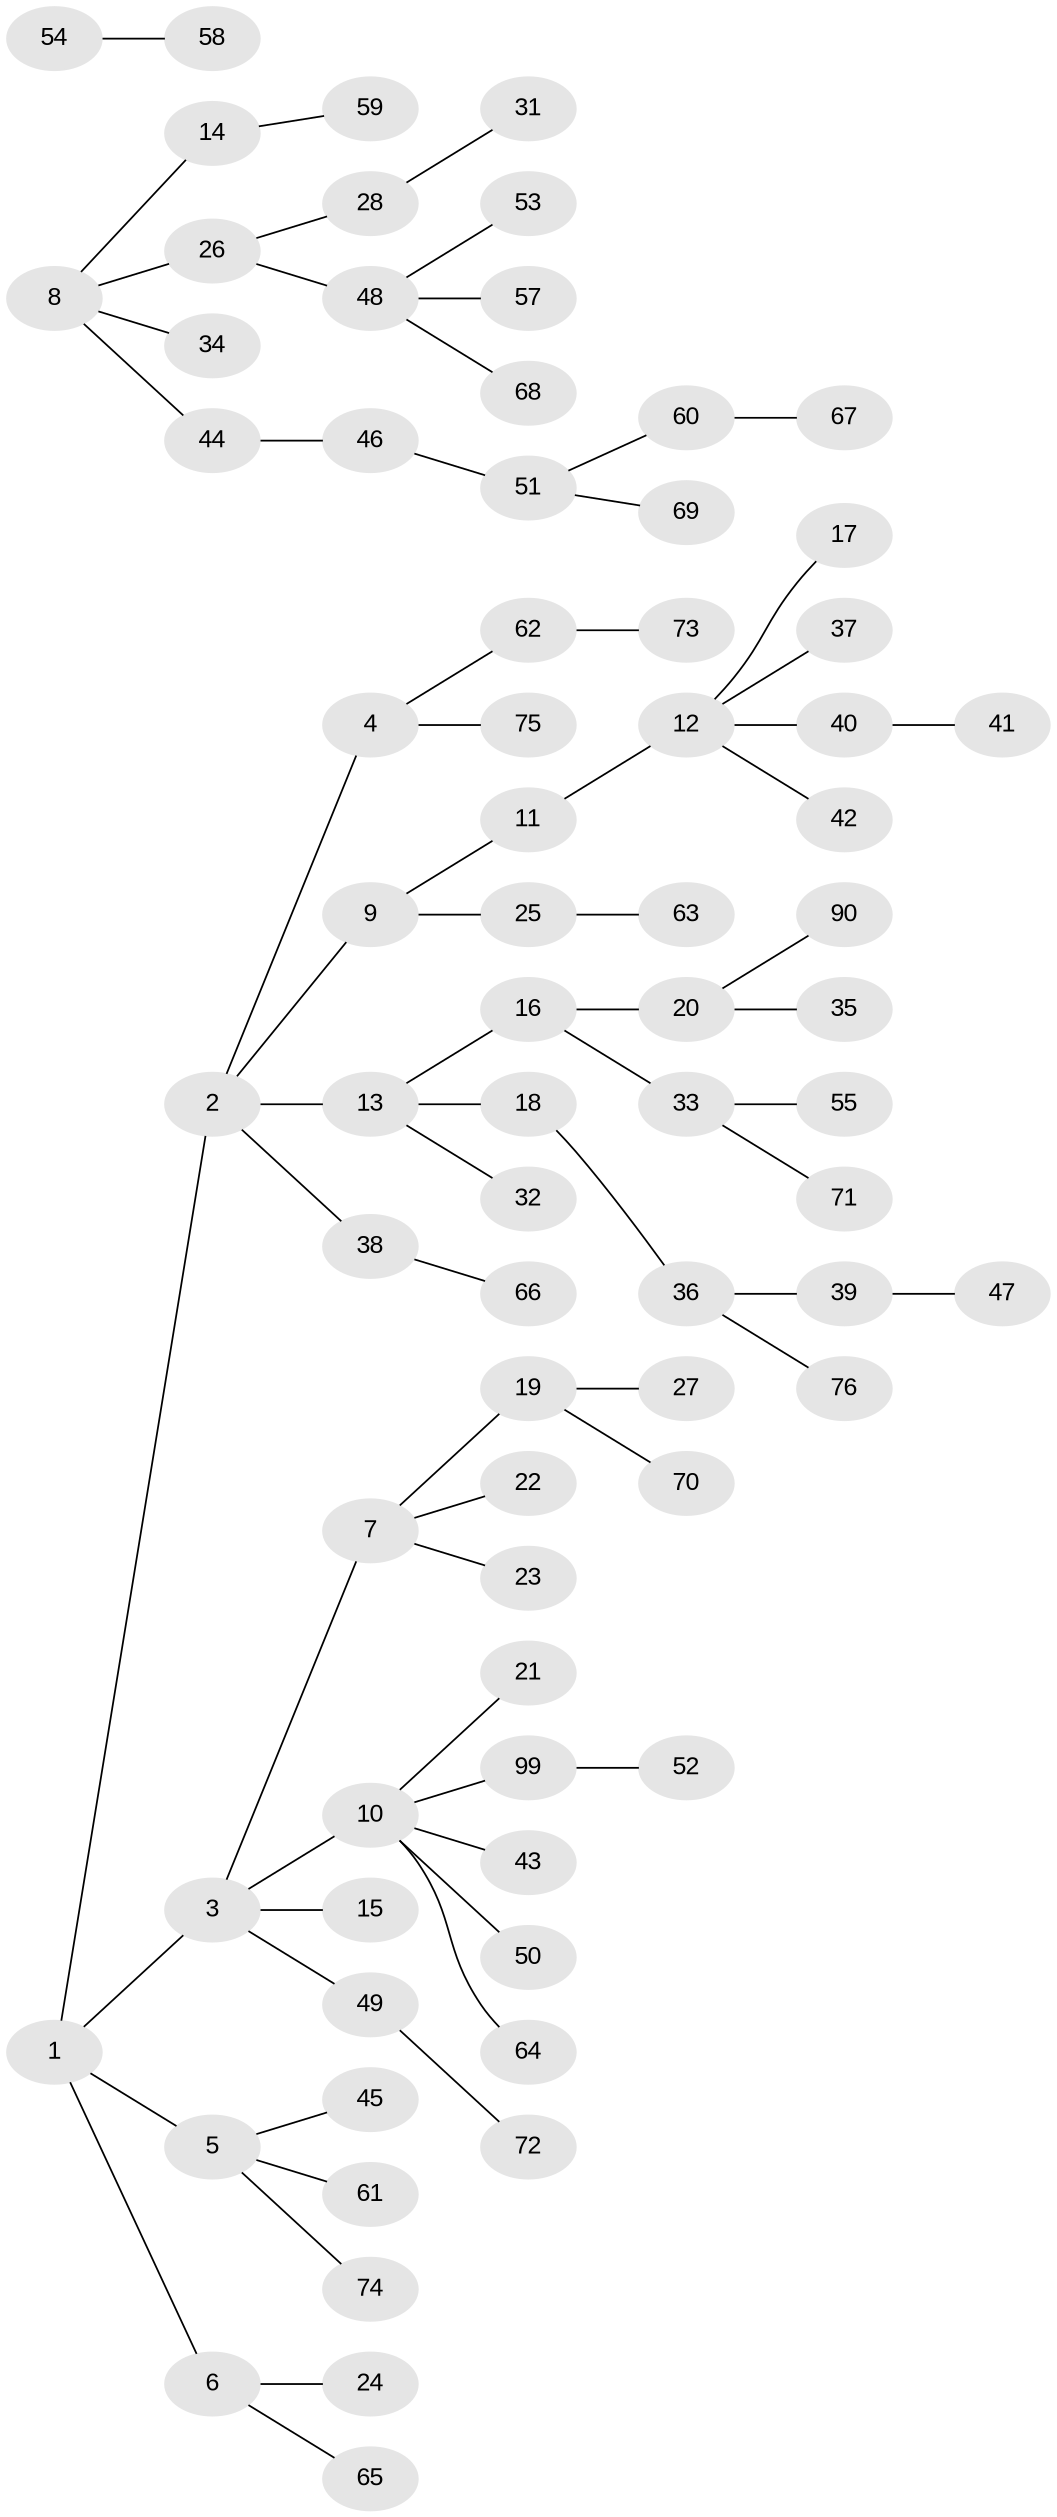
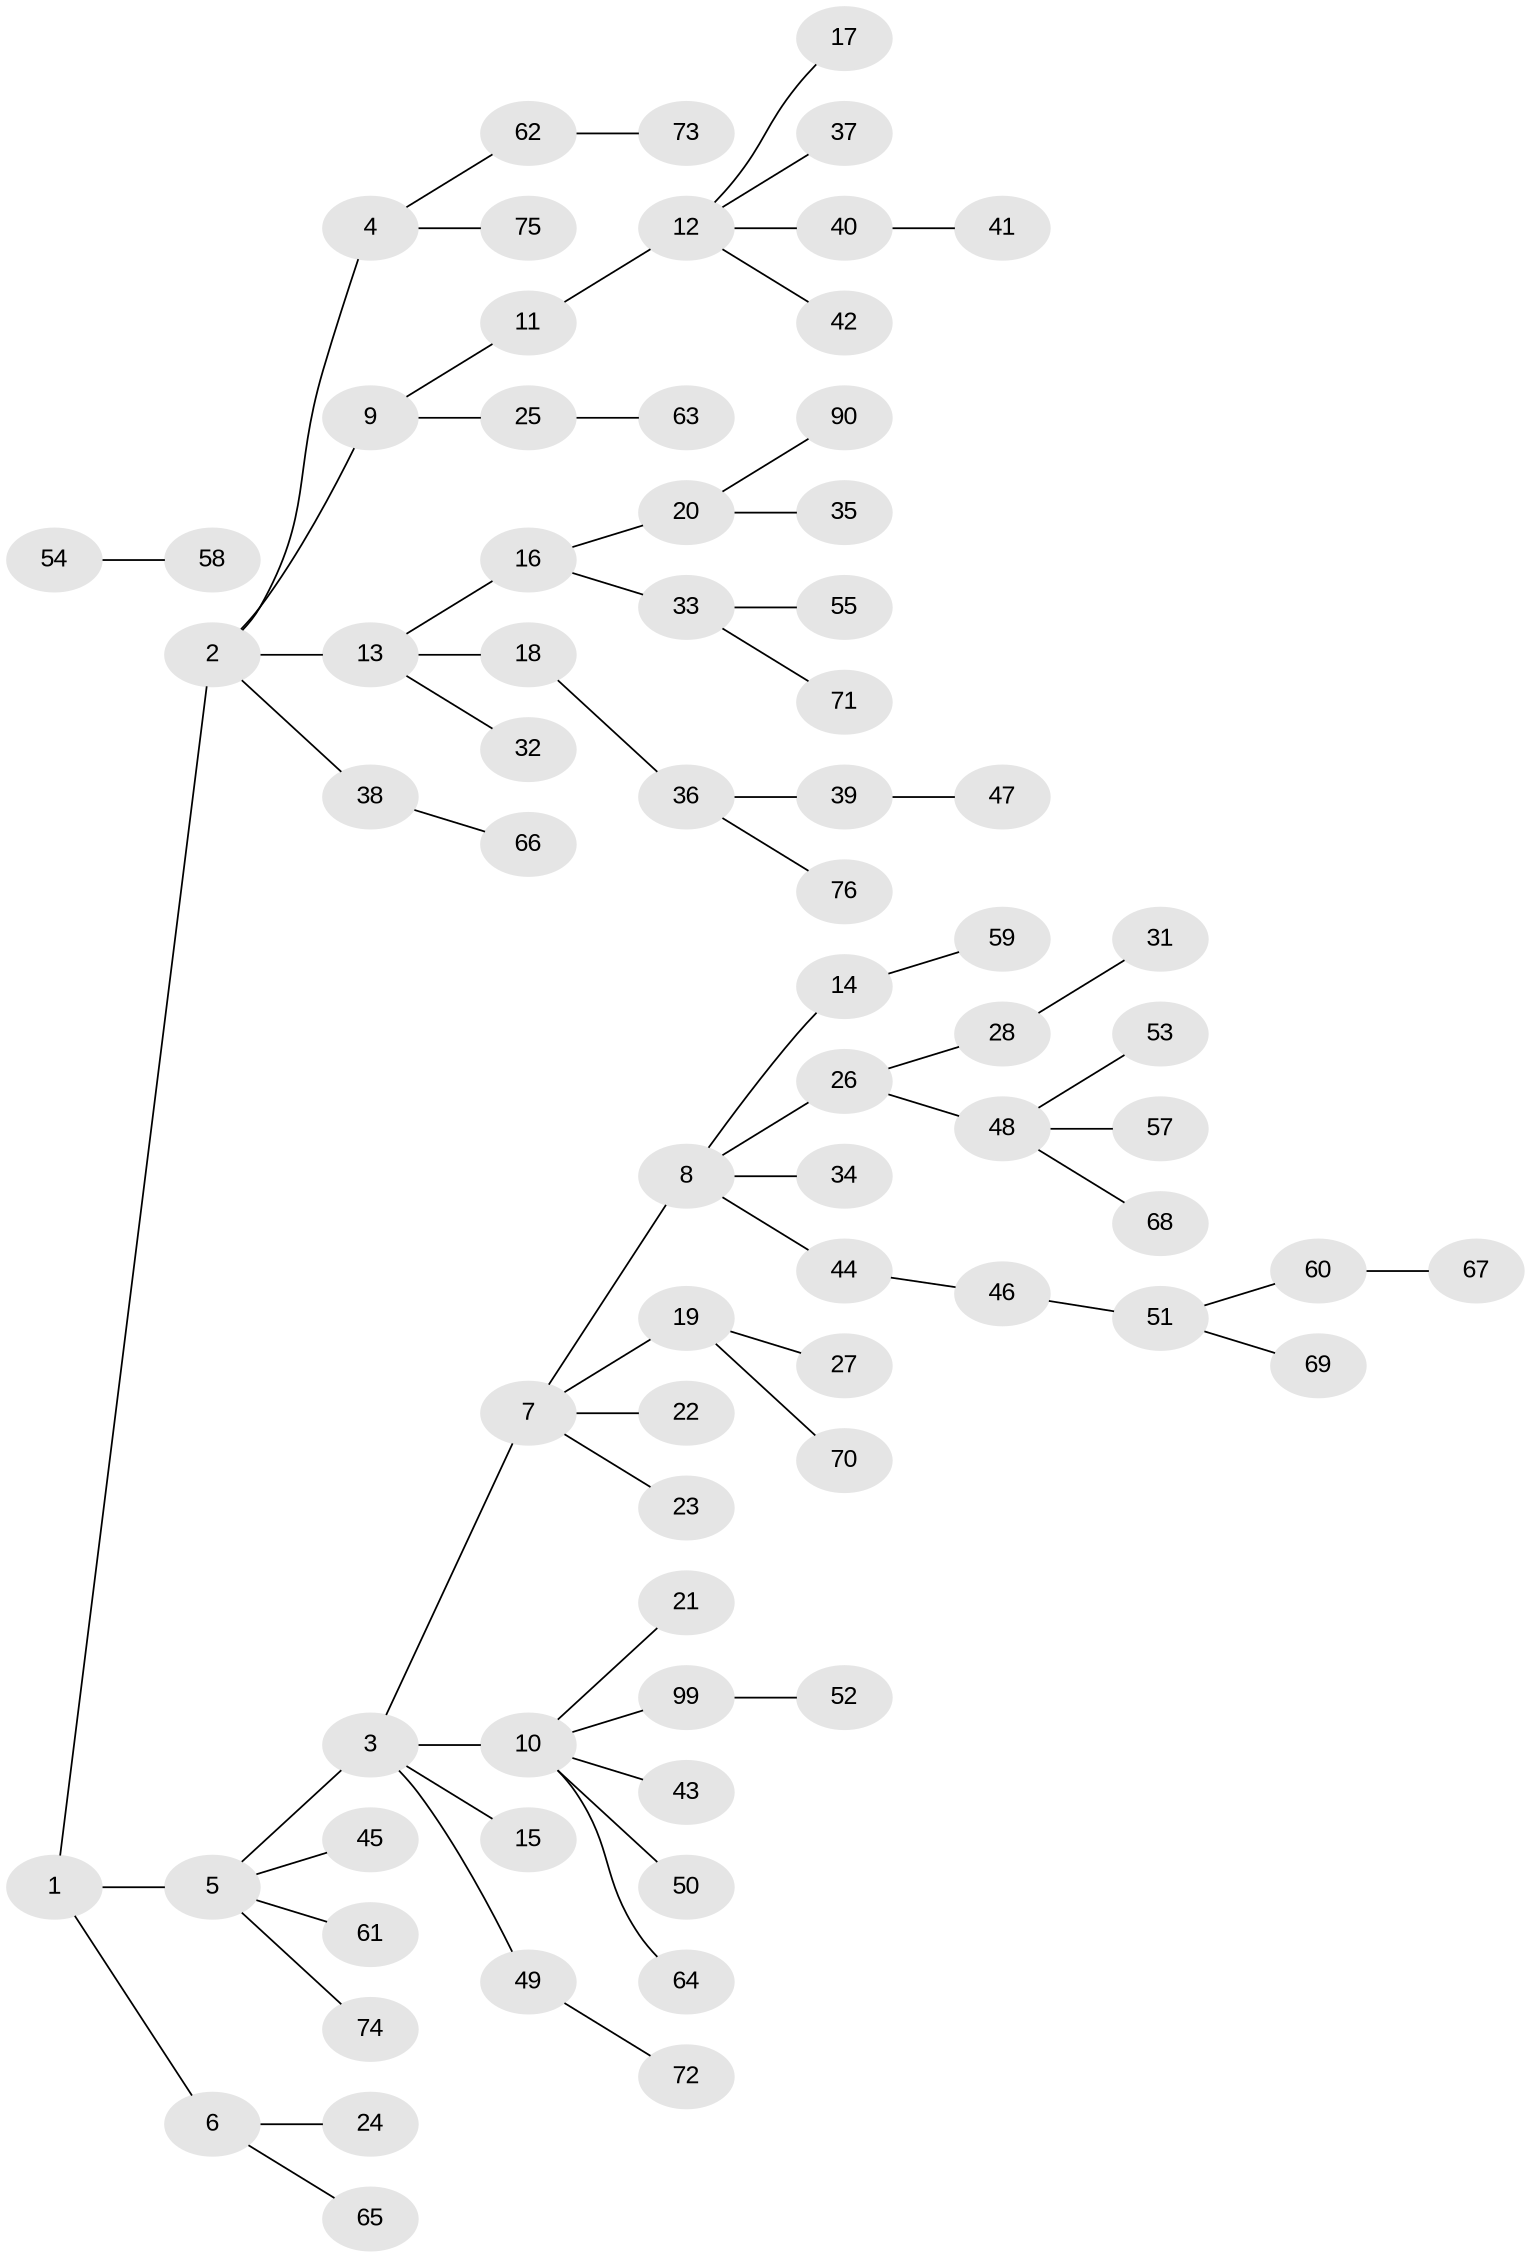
none -> (607, 1295)
(134, 1981) -> (292, 1816)
